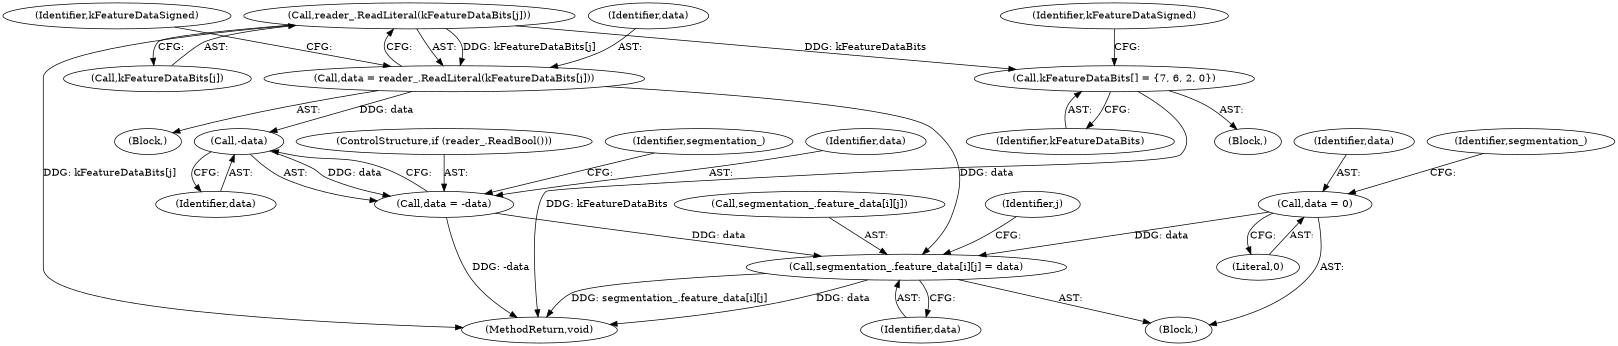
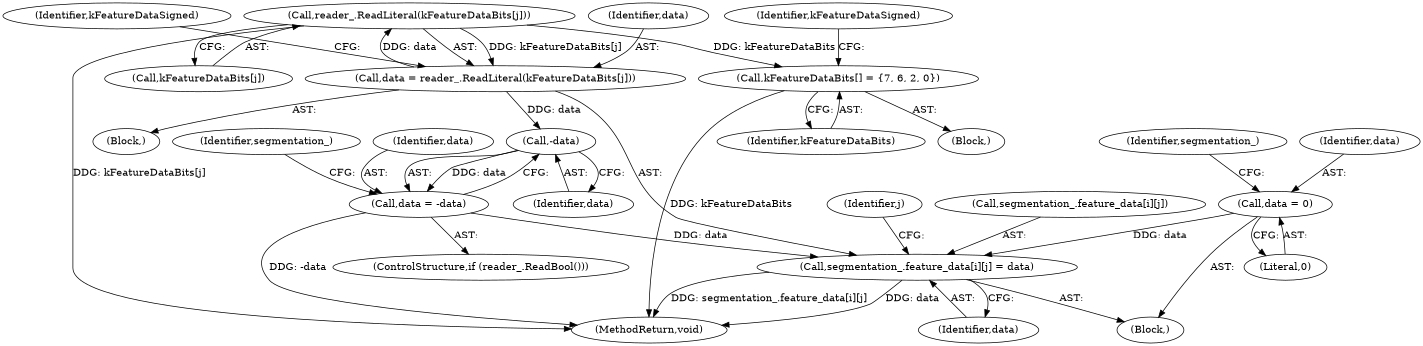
(401, 47) -> (410, 47)
(444, 169) -> (447, 233)
(987, 173) -> (652, 173)
